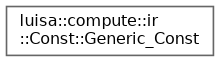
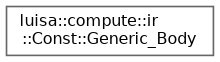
(110, 31) -> (110, 31)
